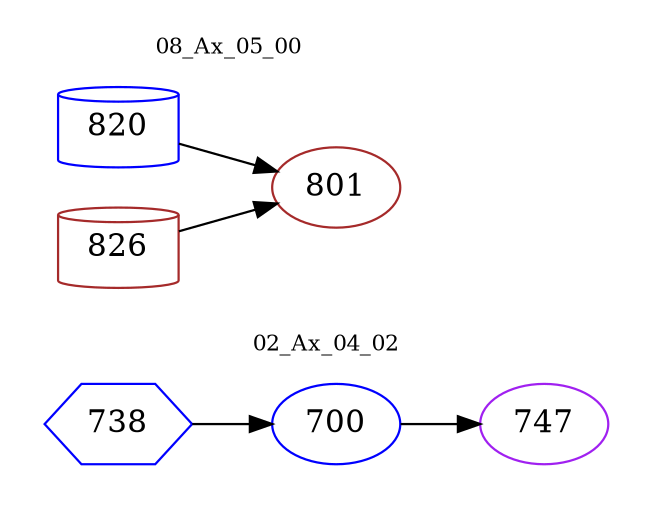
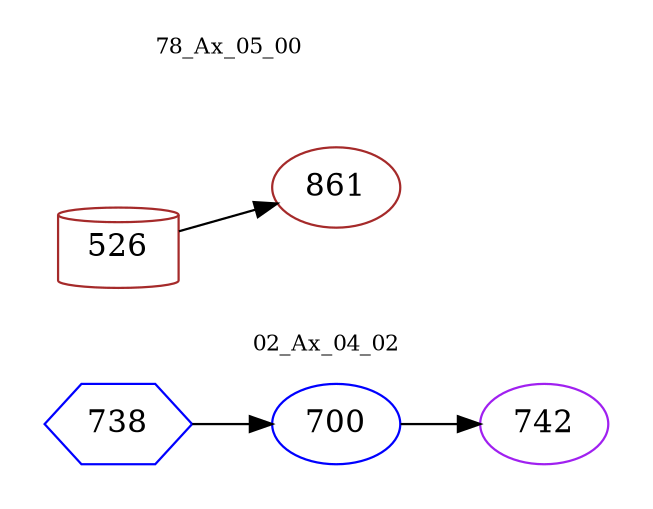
(229, 48) -> (229, 48)
(118, 127) -> none
(336, 187) -> (336, 187)
(118, 248) -> (118, 248)
(544, 424) -> (544, 424)
